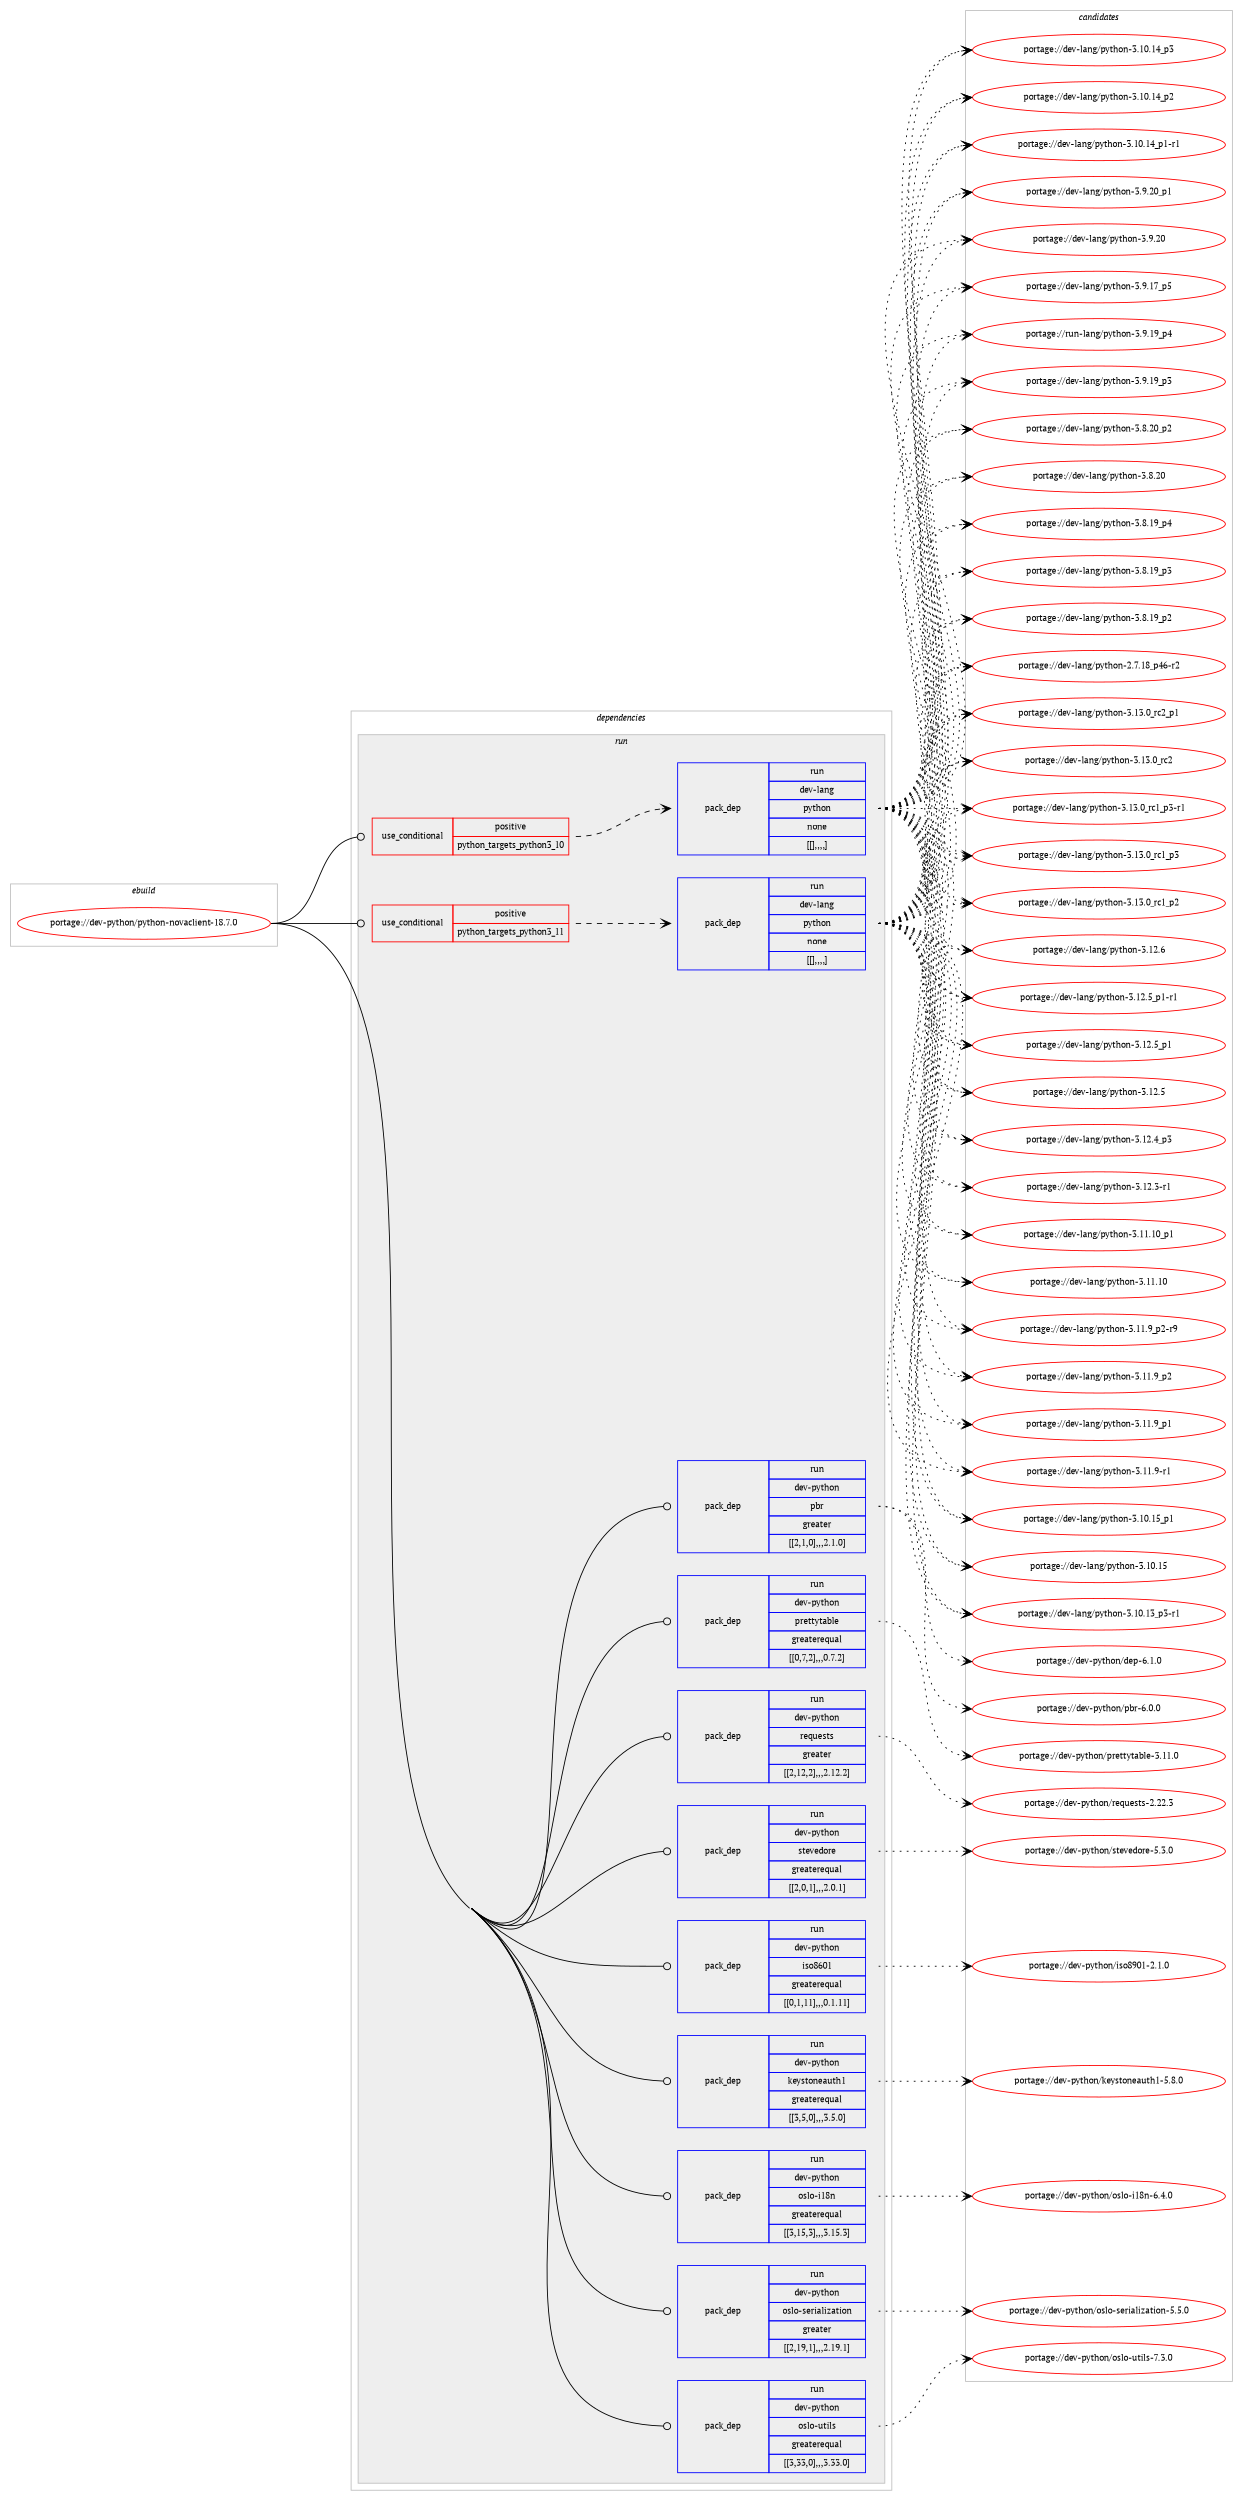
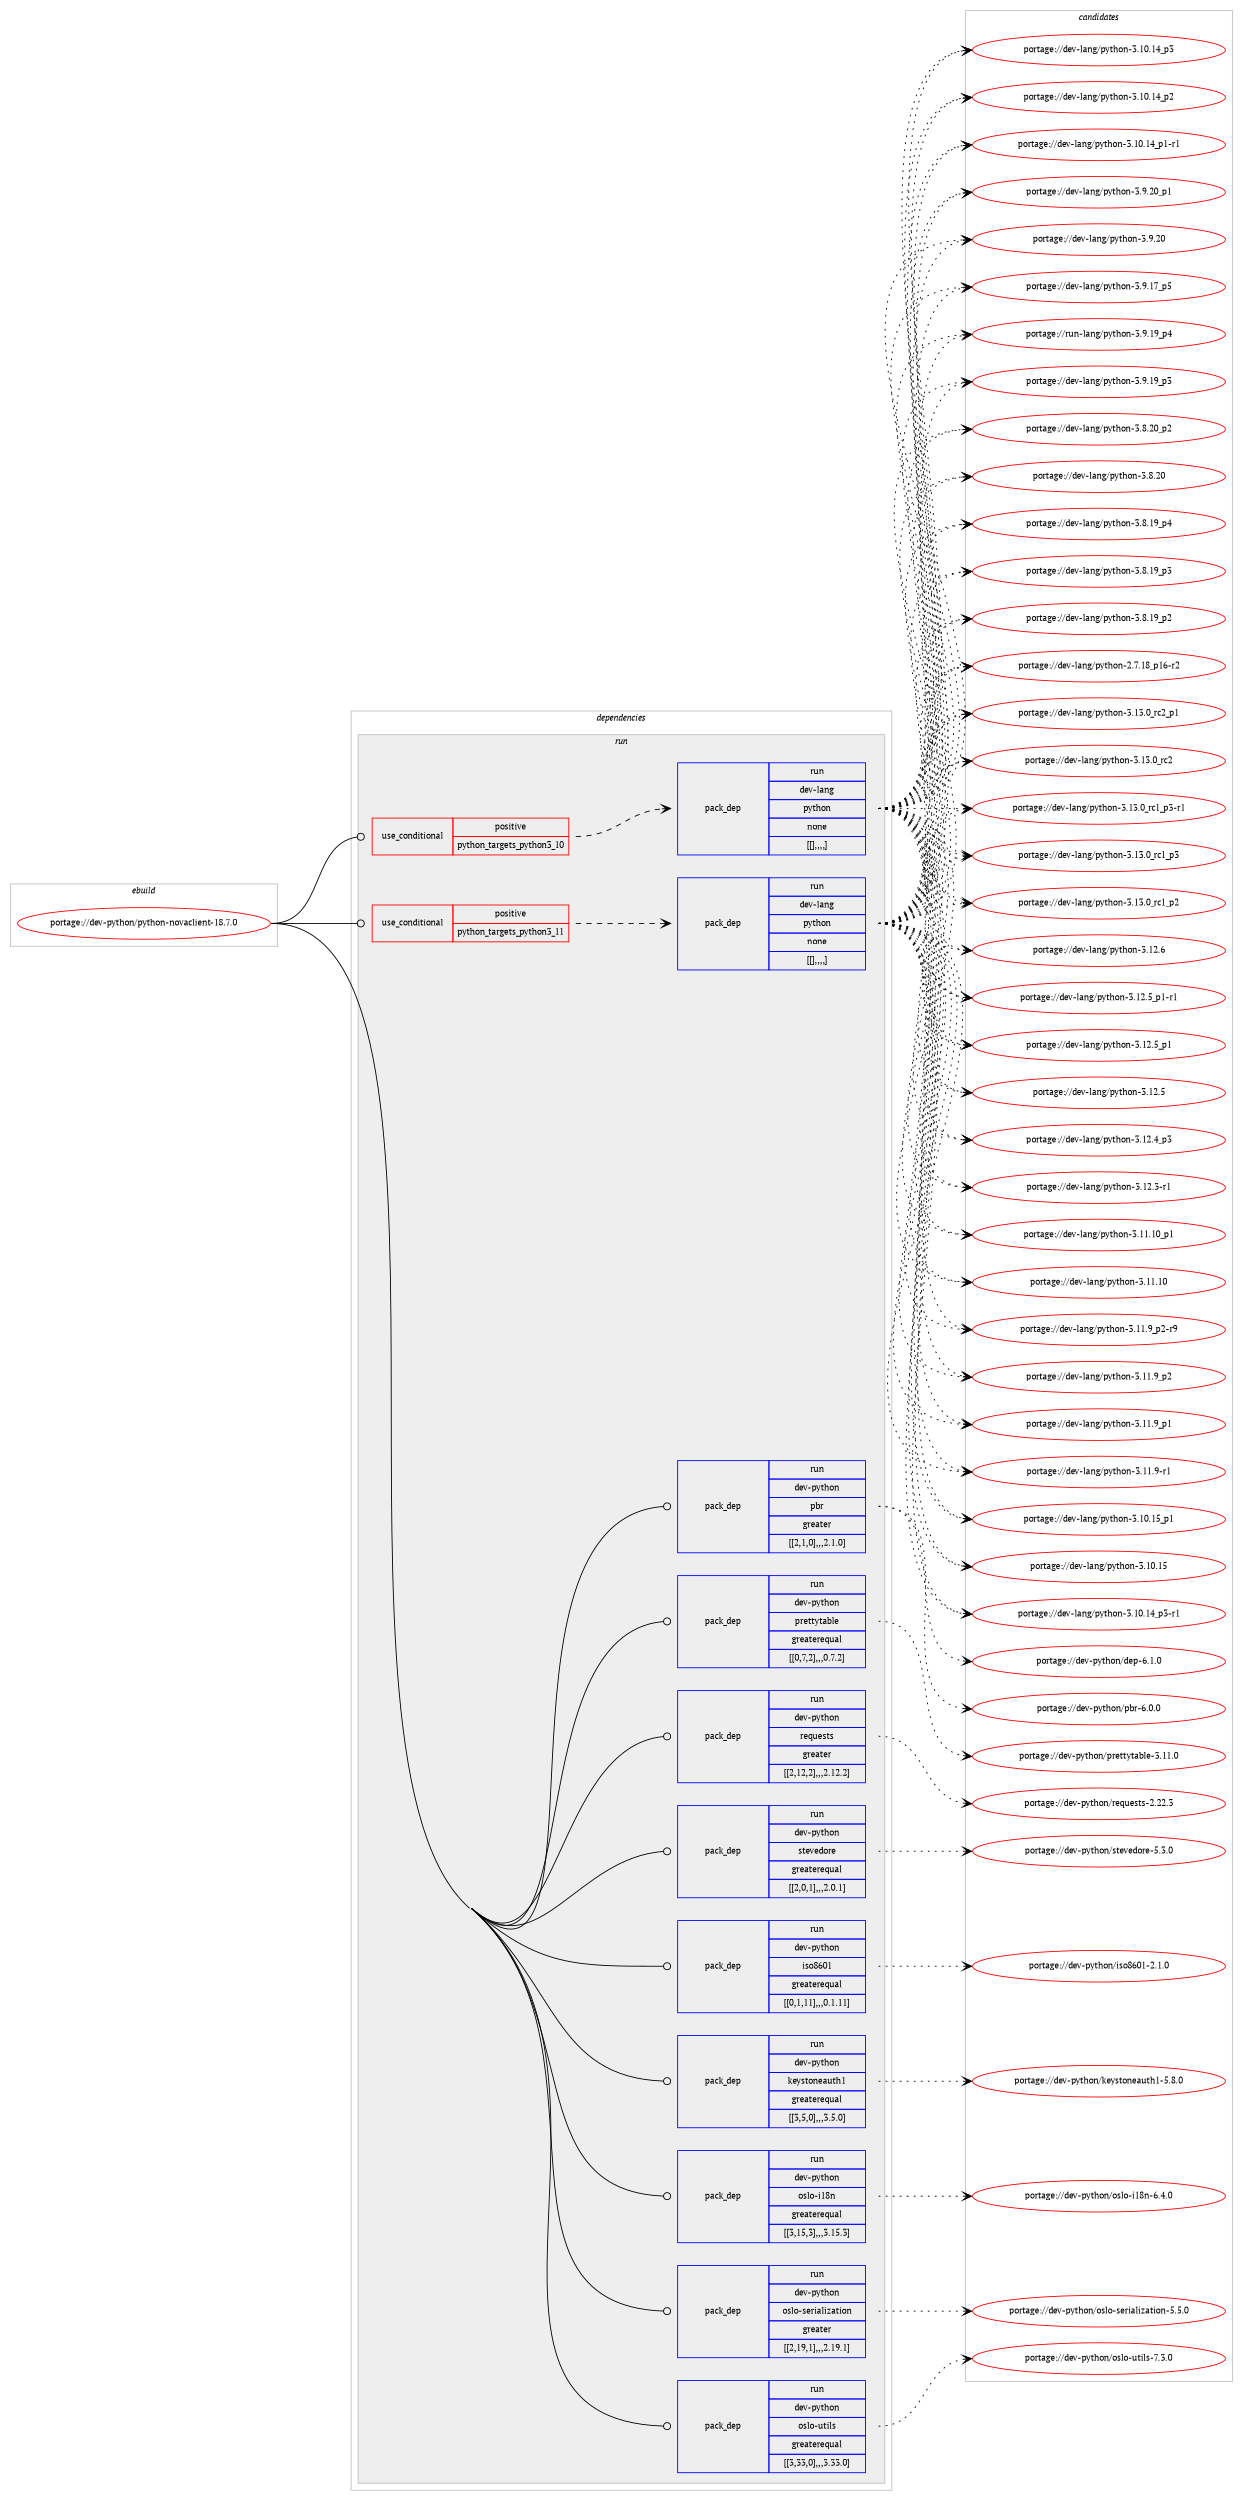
(1099, 666) -> (1099, 666)
(1099, 1614) -> (1099, 1614)
(1099, 1966) -> (1099, 1966)
